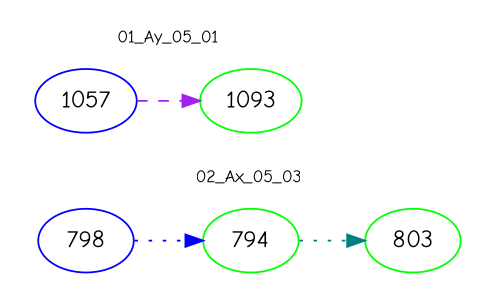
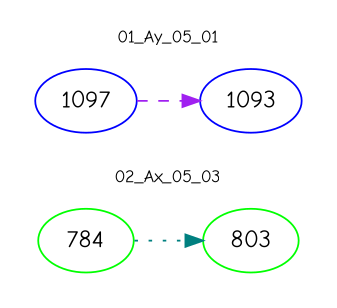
(86, 101) -> (86, 101)
(251, 101) -> (251, 101)
(86, 241) -> none
(251, 241) -> (86, 241)
